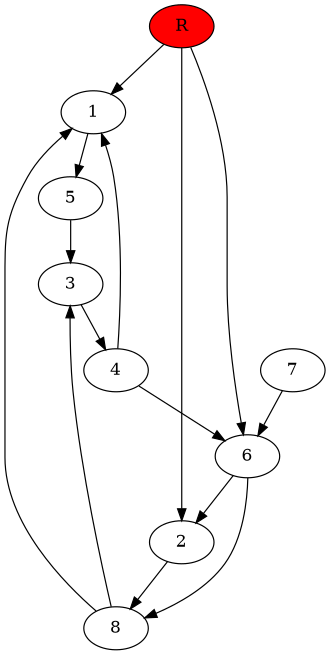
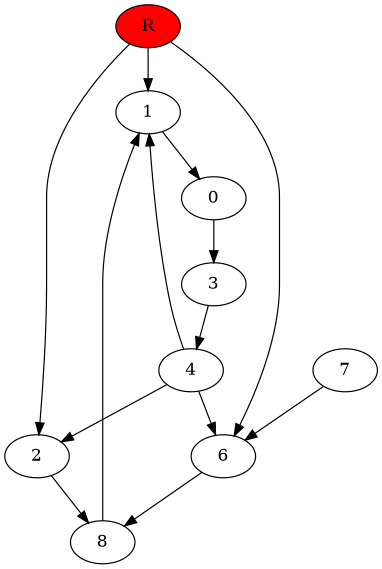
(71, 198) -> (214, 198)
(83, 463) -> none
(218, 495) -> (119, 410)
